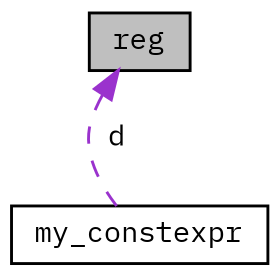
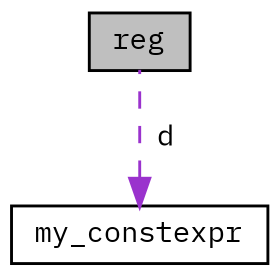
(90, 153) -> (140, 124)
